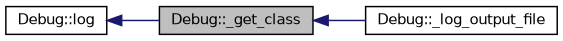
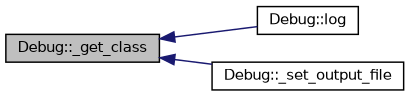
(141, 20) -> (216, 32)
(461, 20) -> (308, 76)
